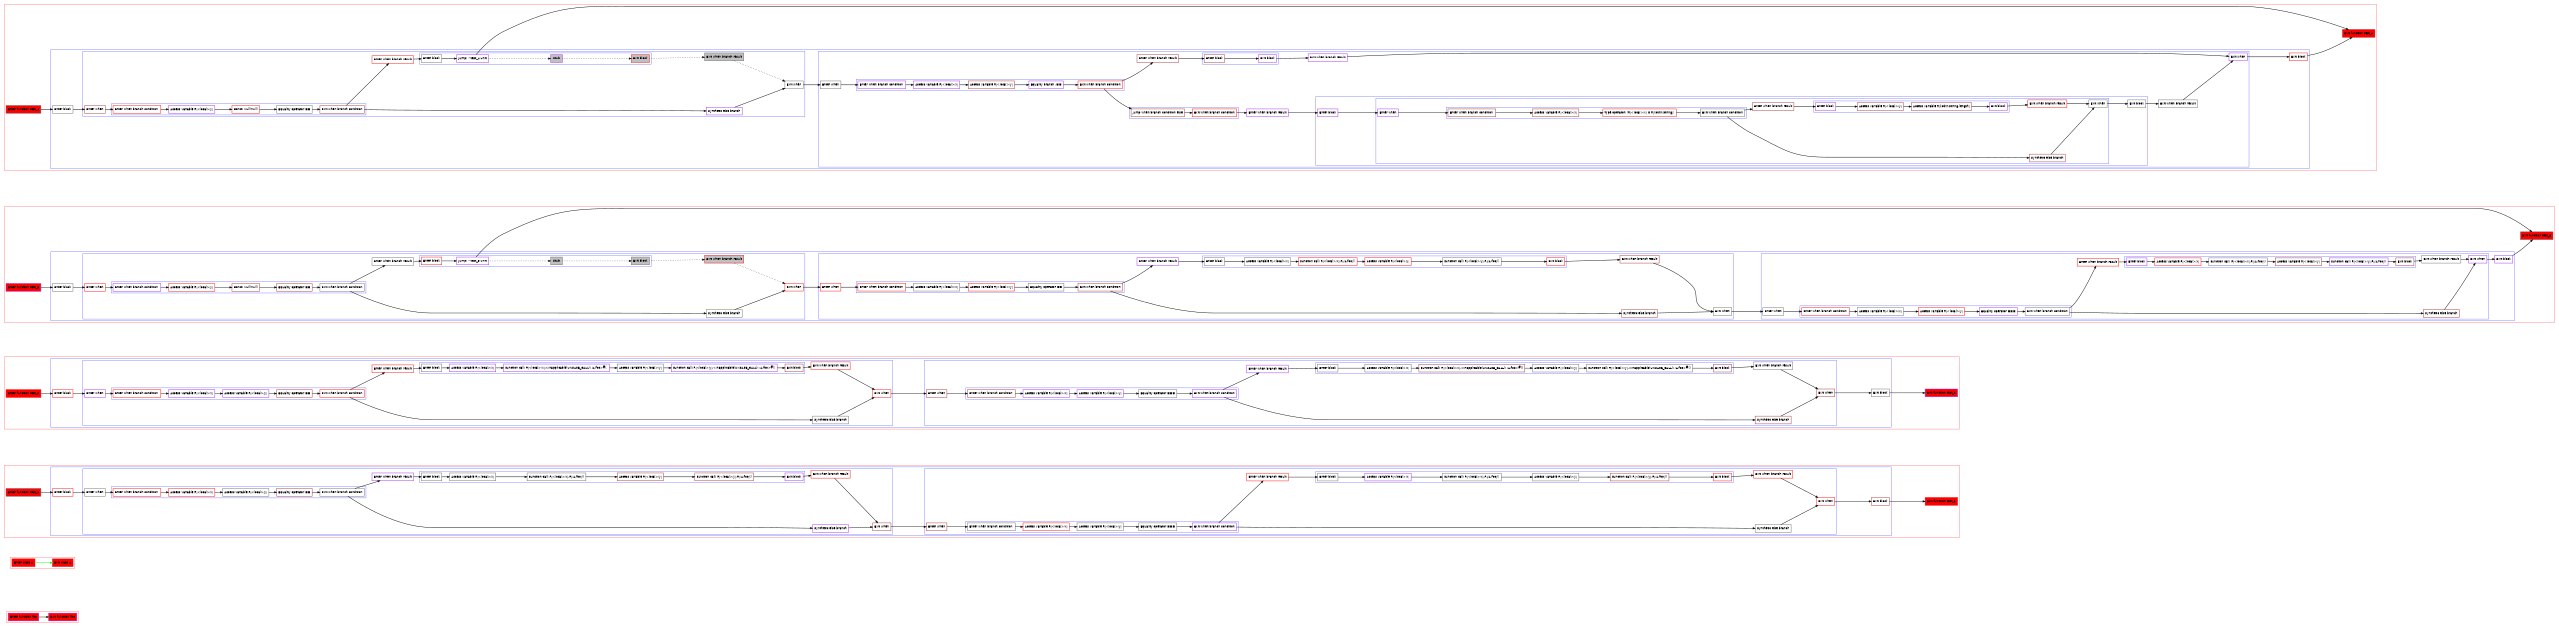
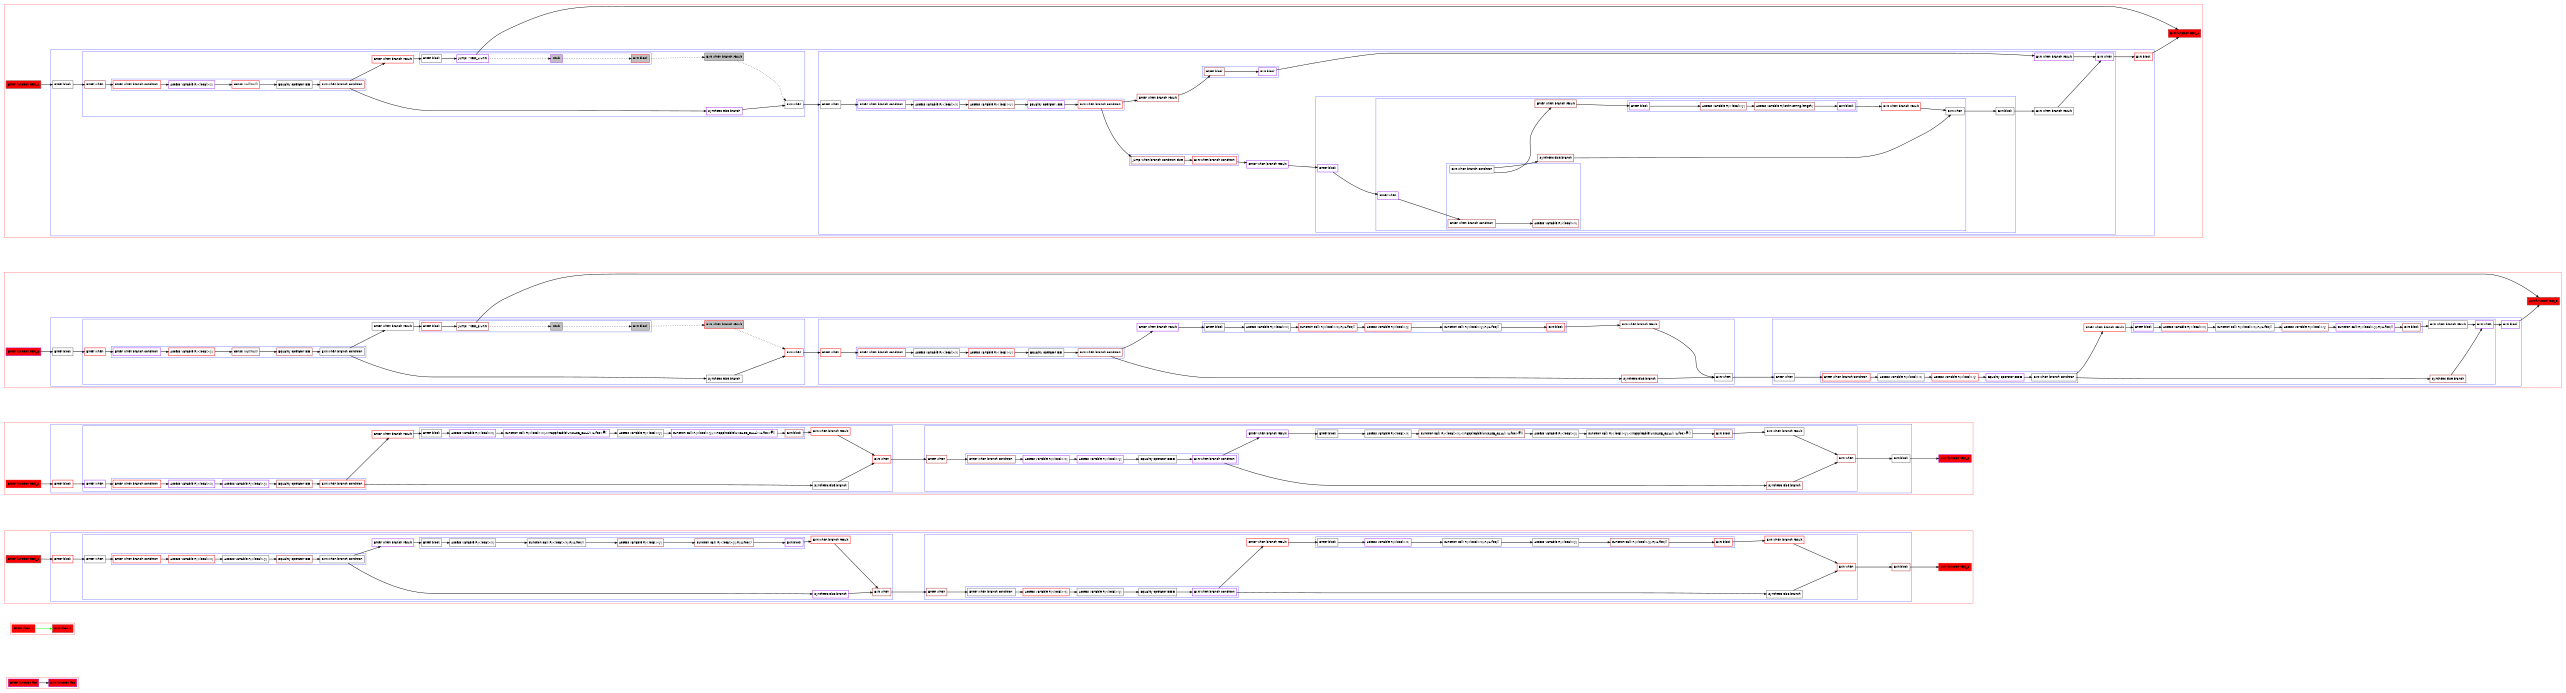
(1046, 85) -> (1046, 105)
(1640, 113) -> none
(473, 261) -> (473, 326)
